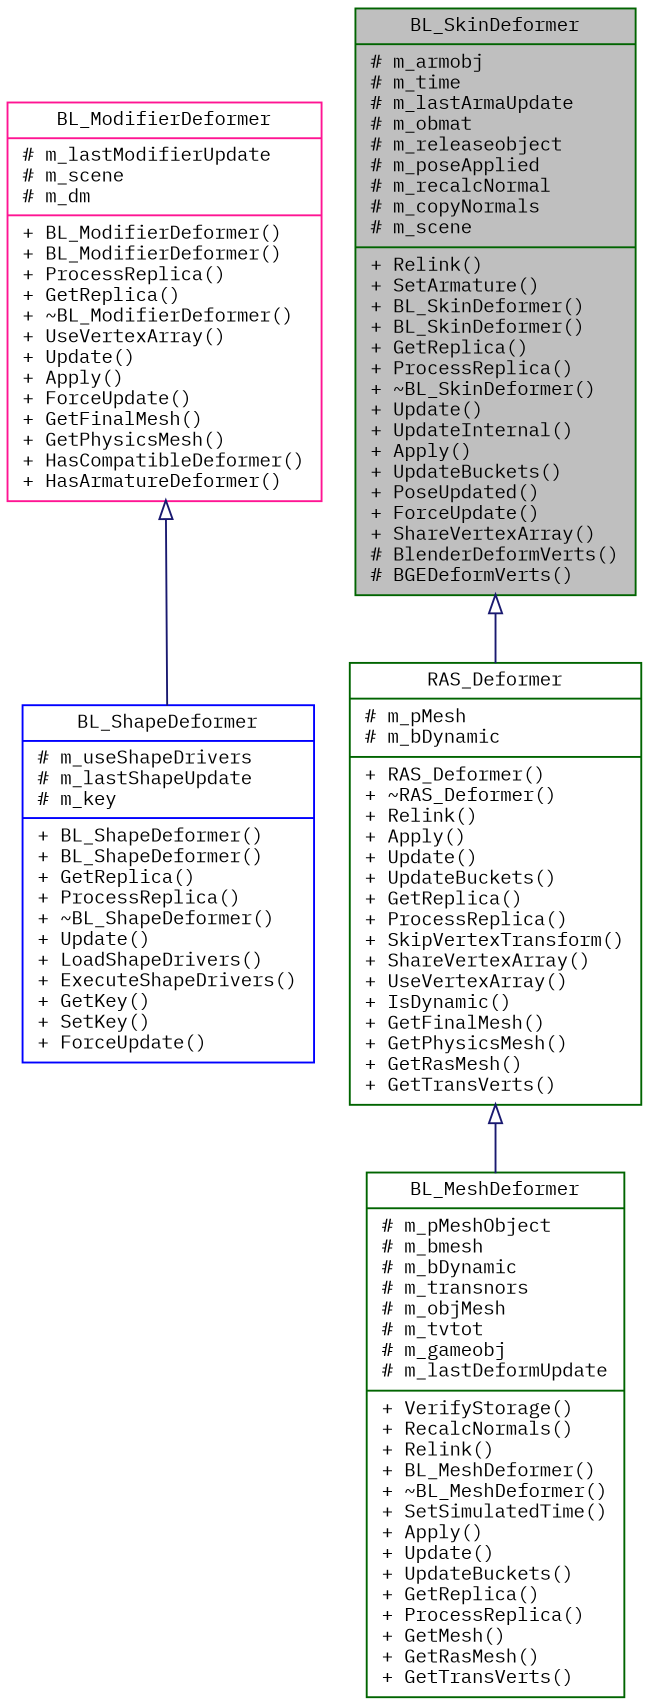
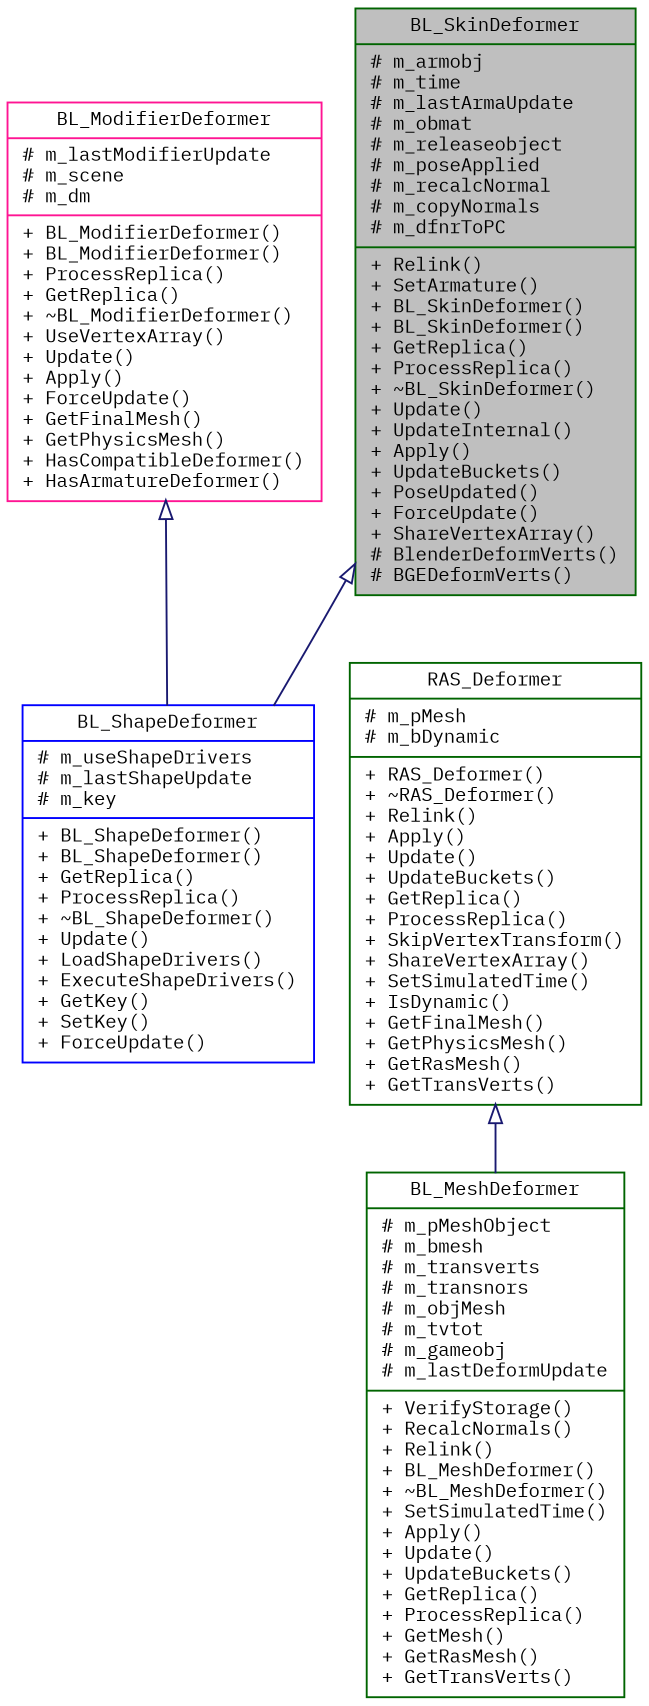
(422, 228) -> (439, 228)
(496, 638) -> (310, 643)
(467, 982) -> (479, 982)
(450, 1267) -> (462, 1267)
